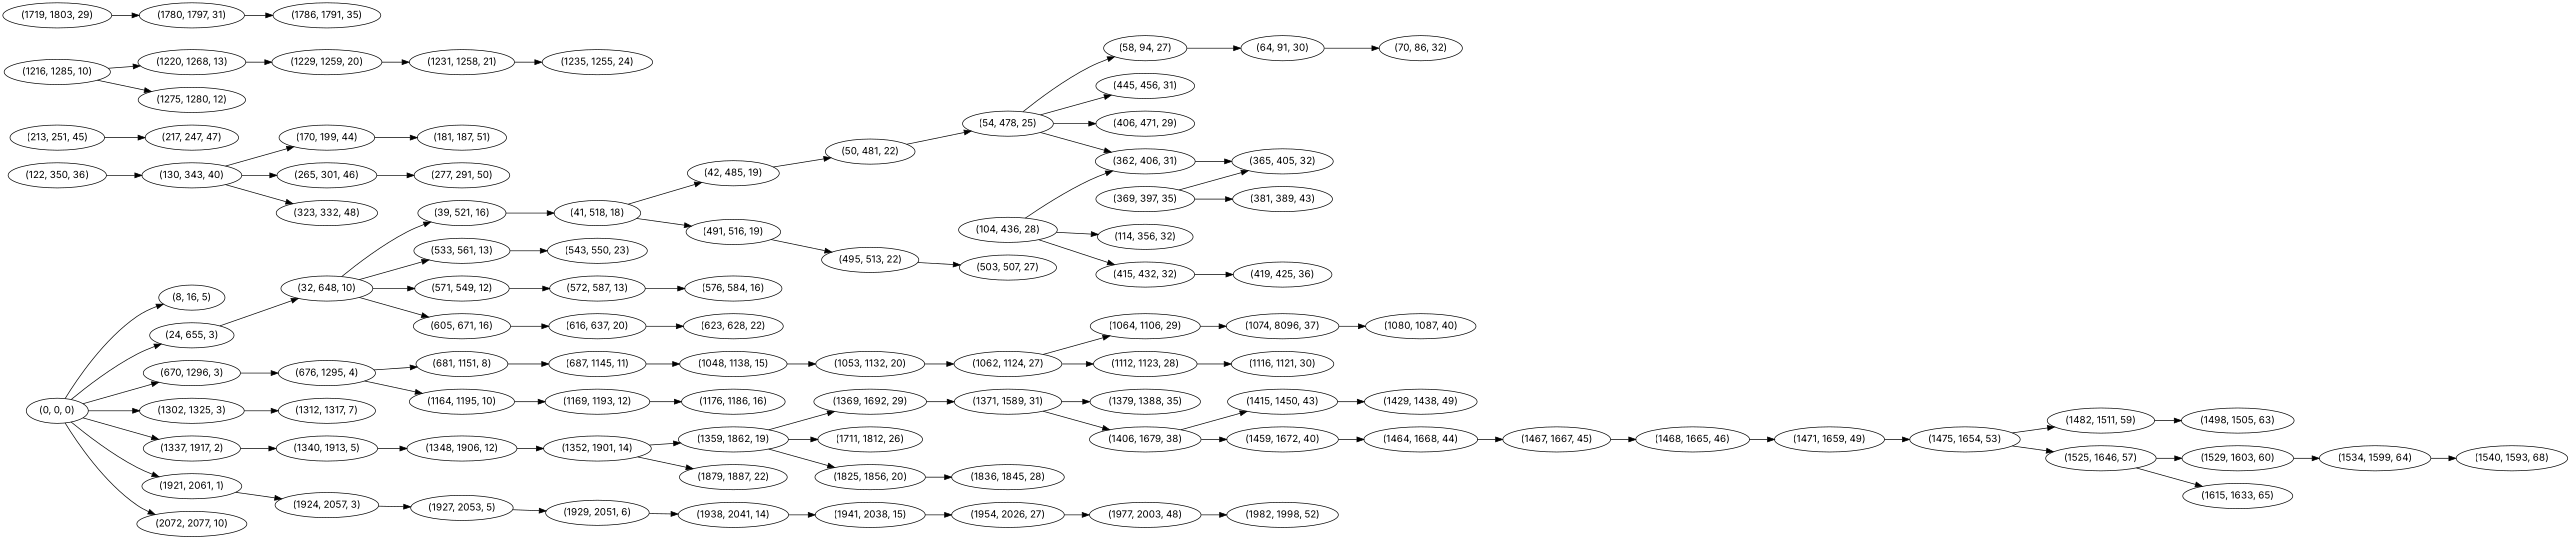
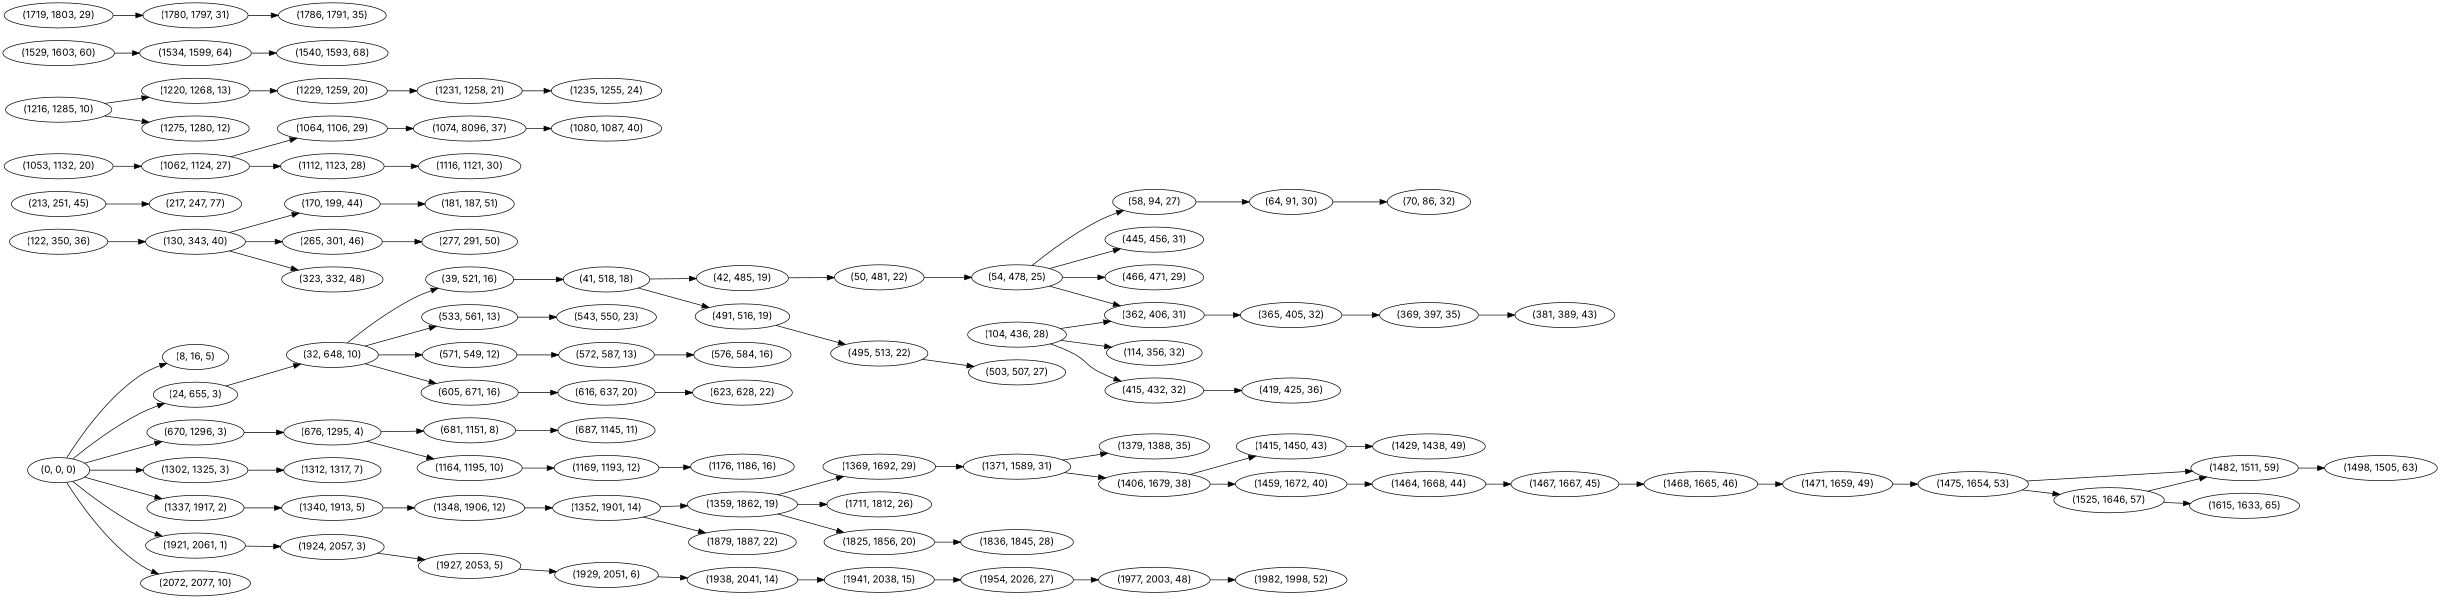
(1145, 124) -> (1154, 277)
(192, 138) -> (195, 204)
(1210, 181) -> (1357, 315)
(733, 364) -> none
(2165, 458) -> (2174, 485)
